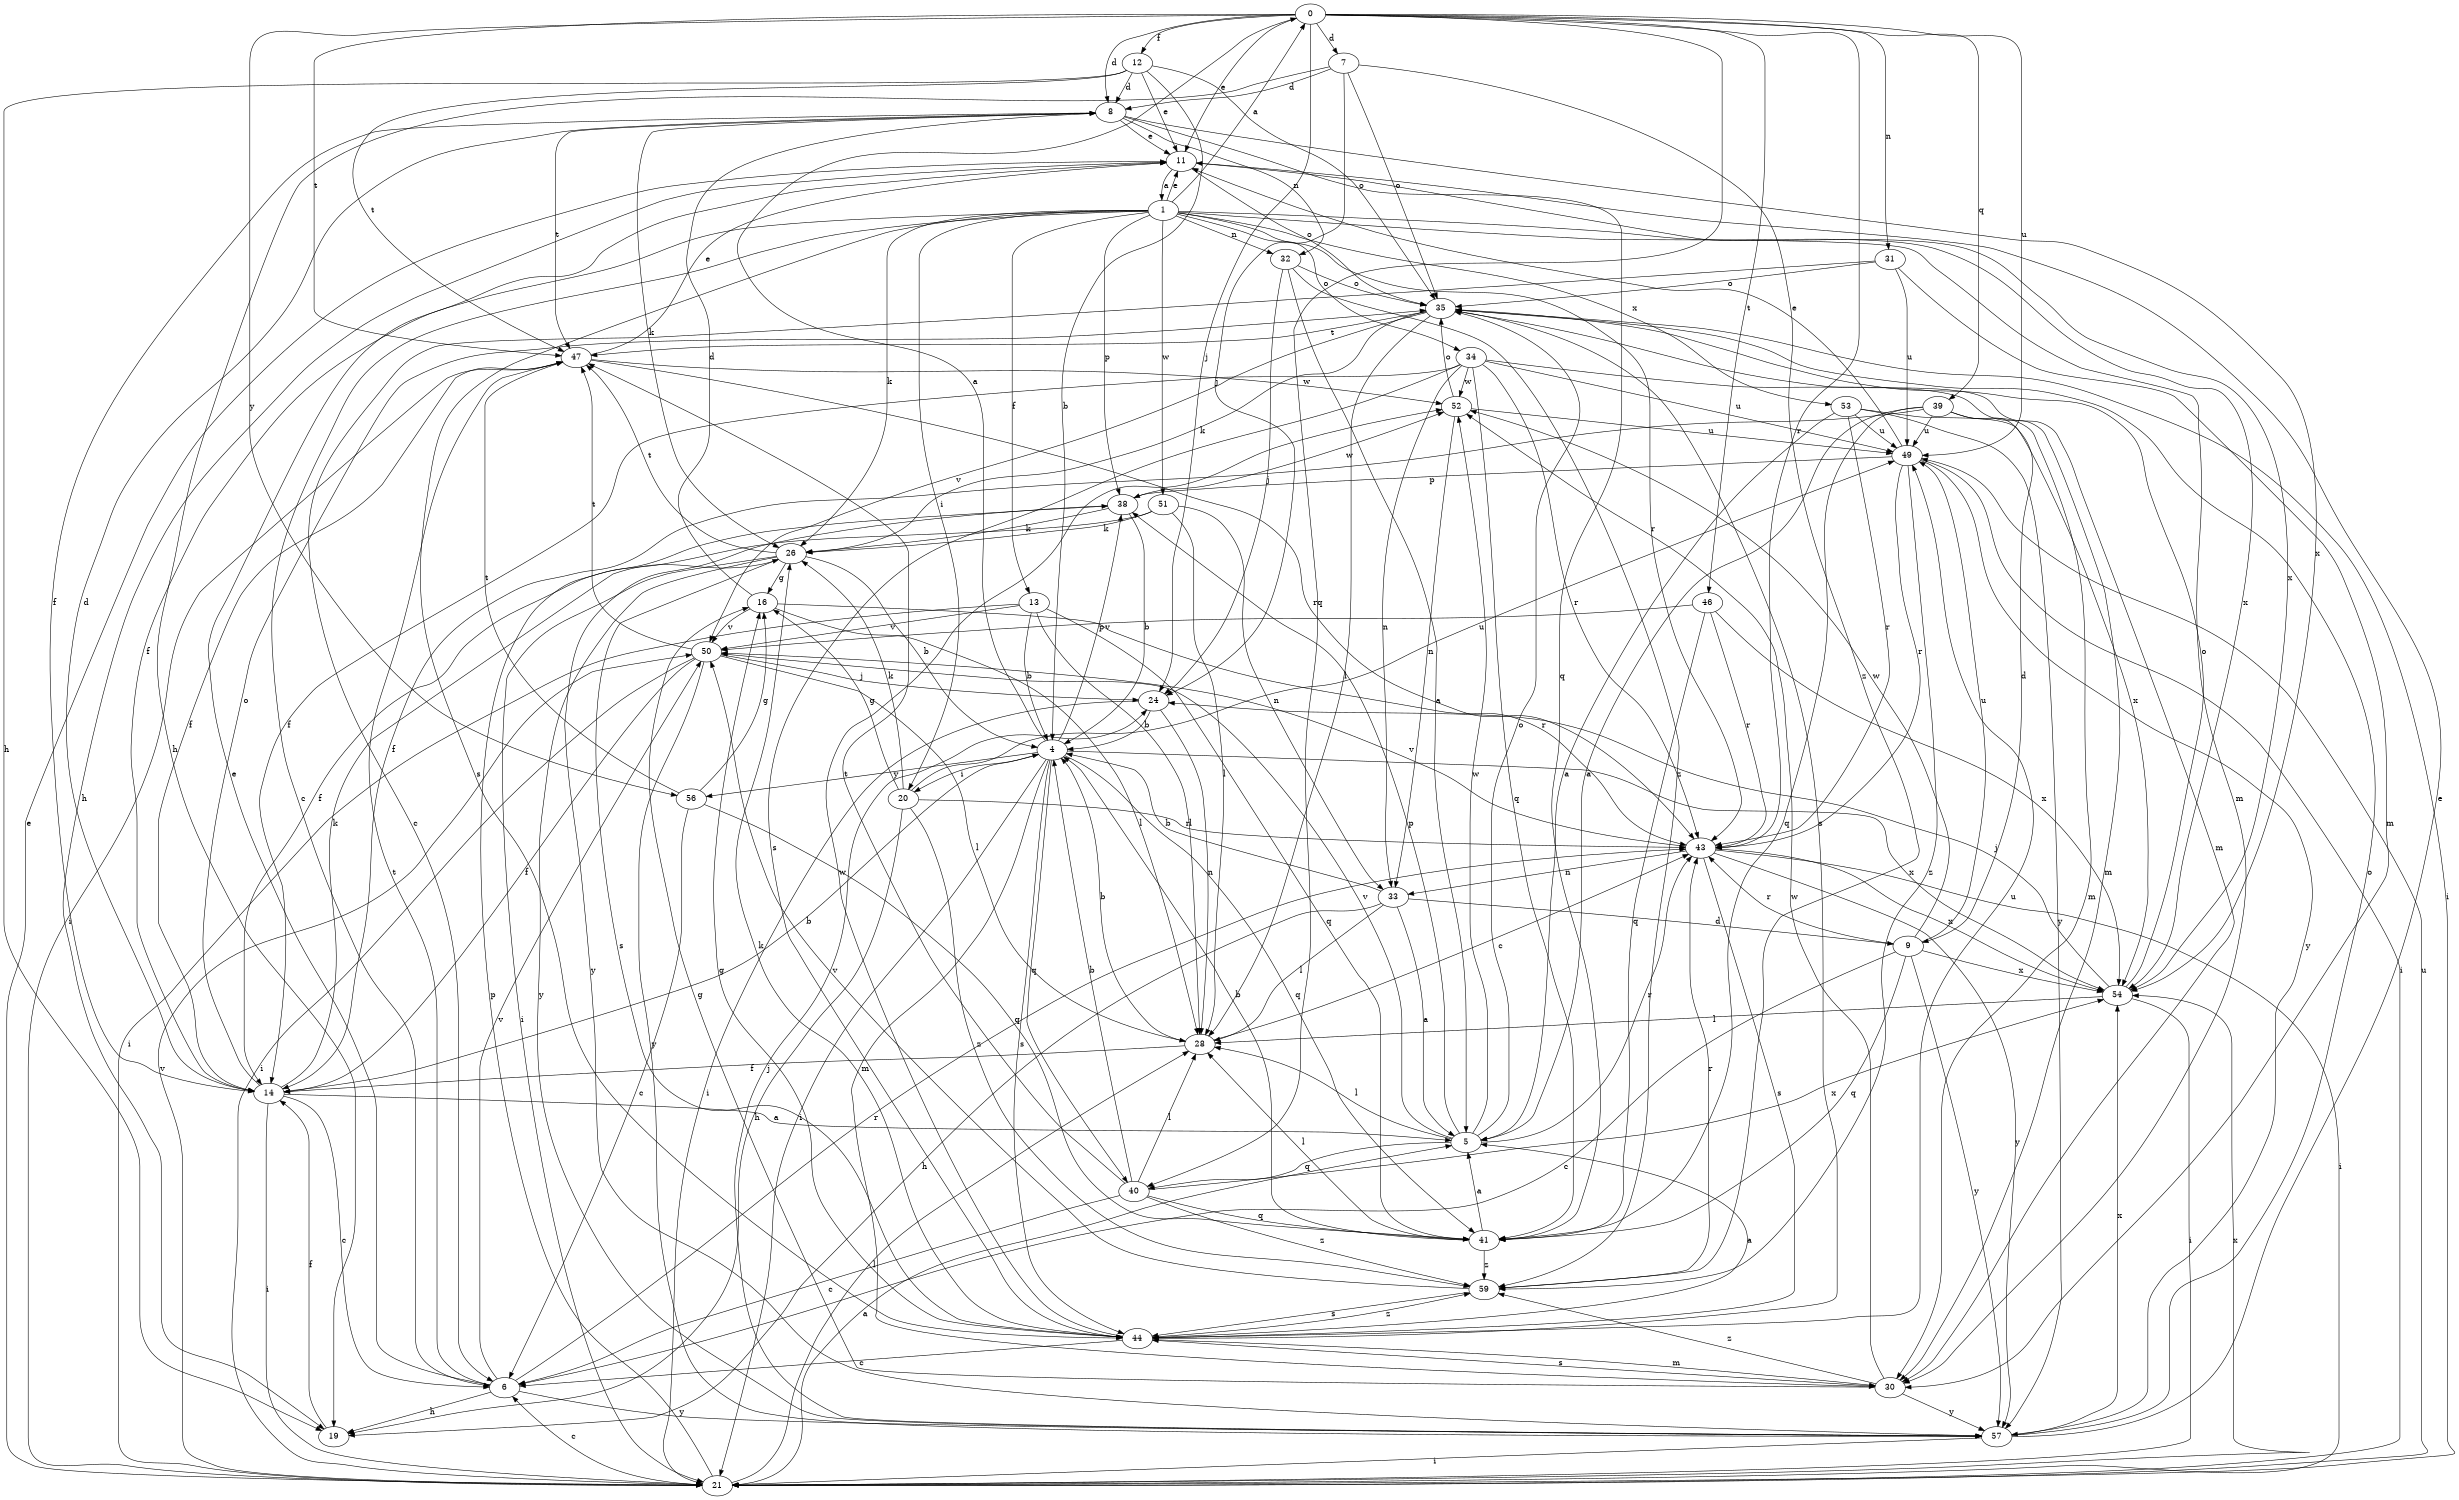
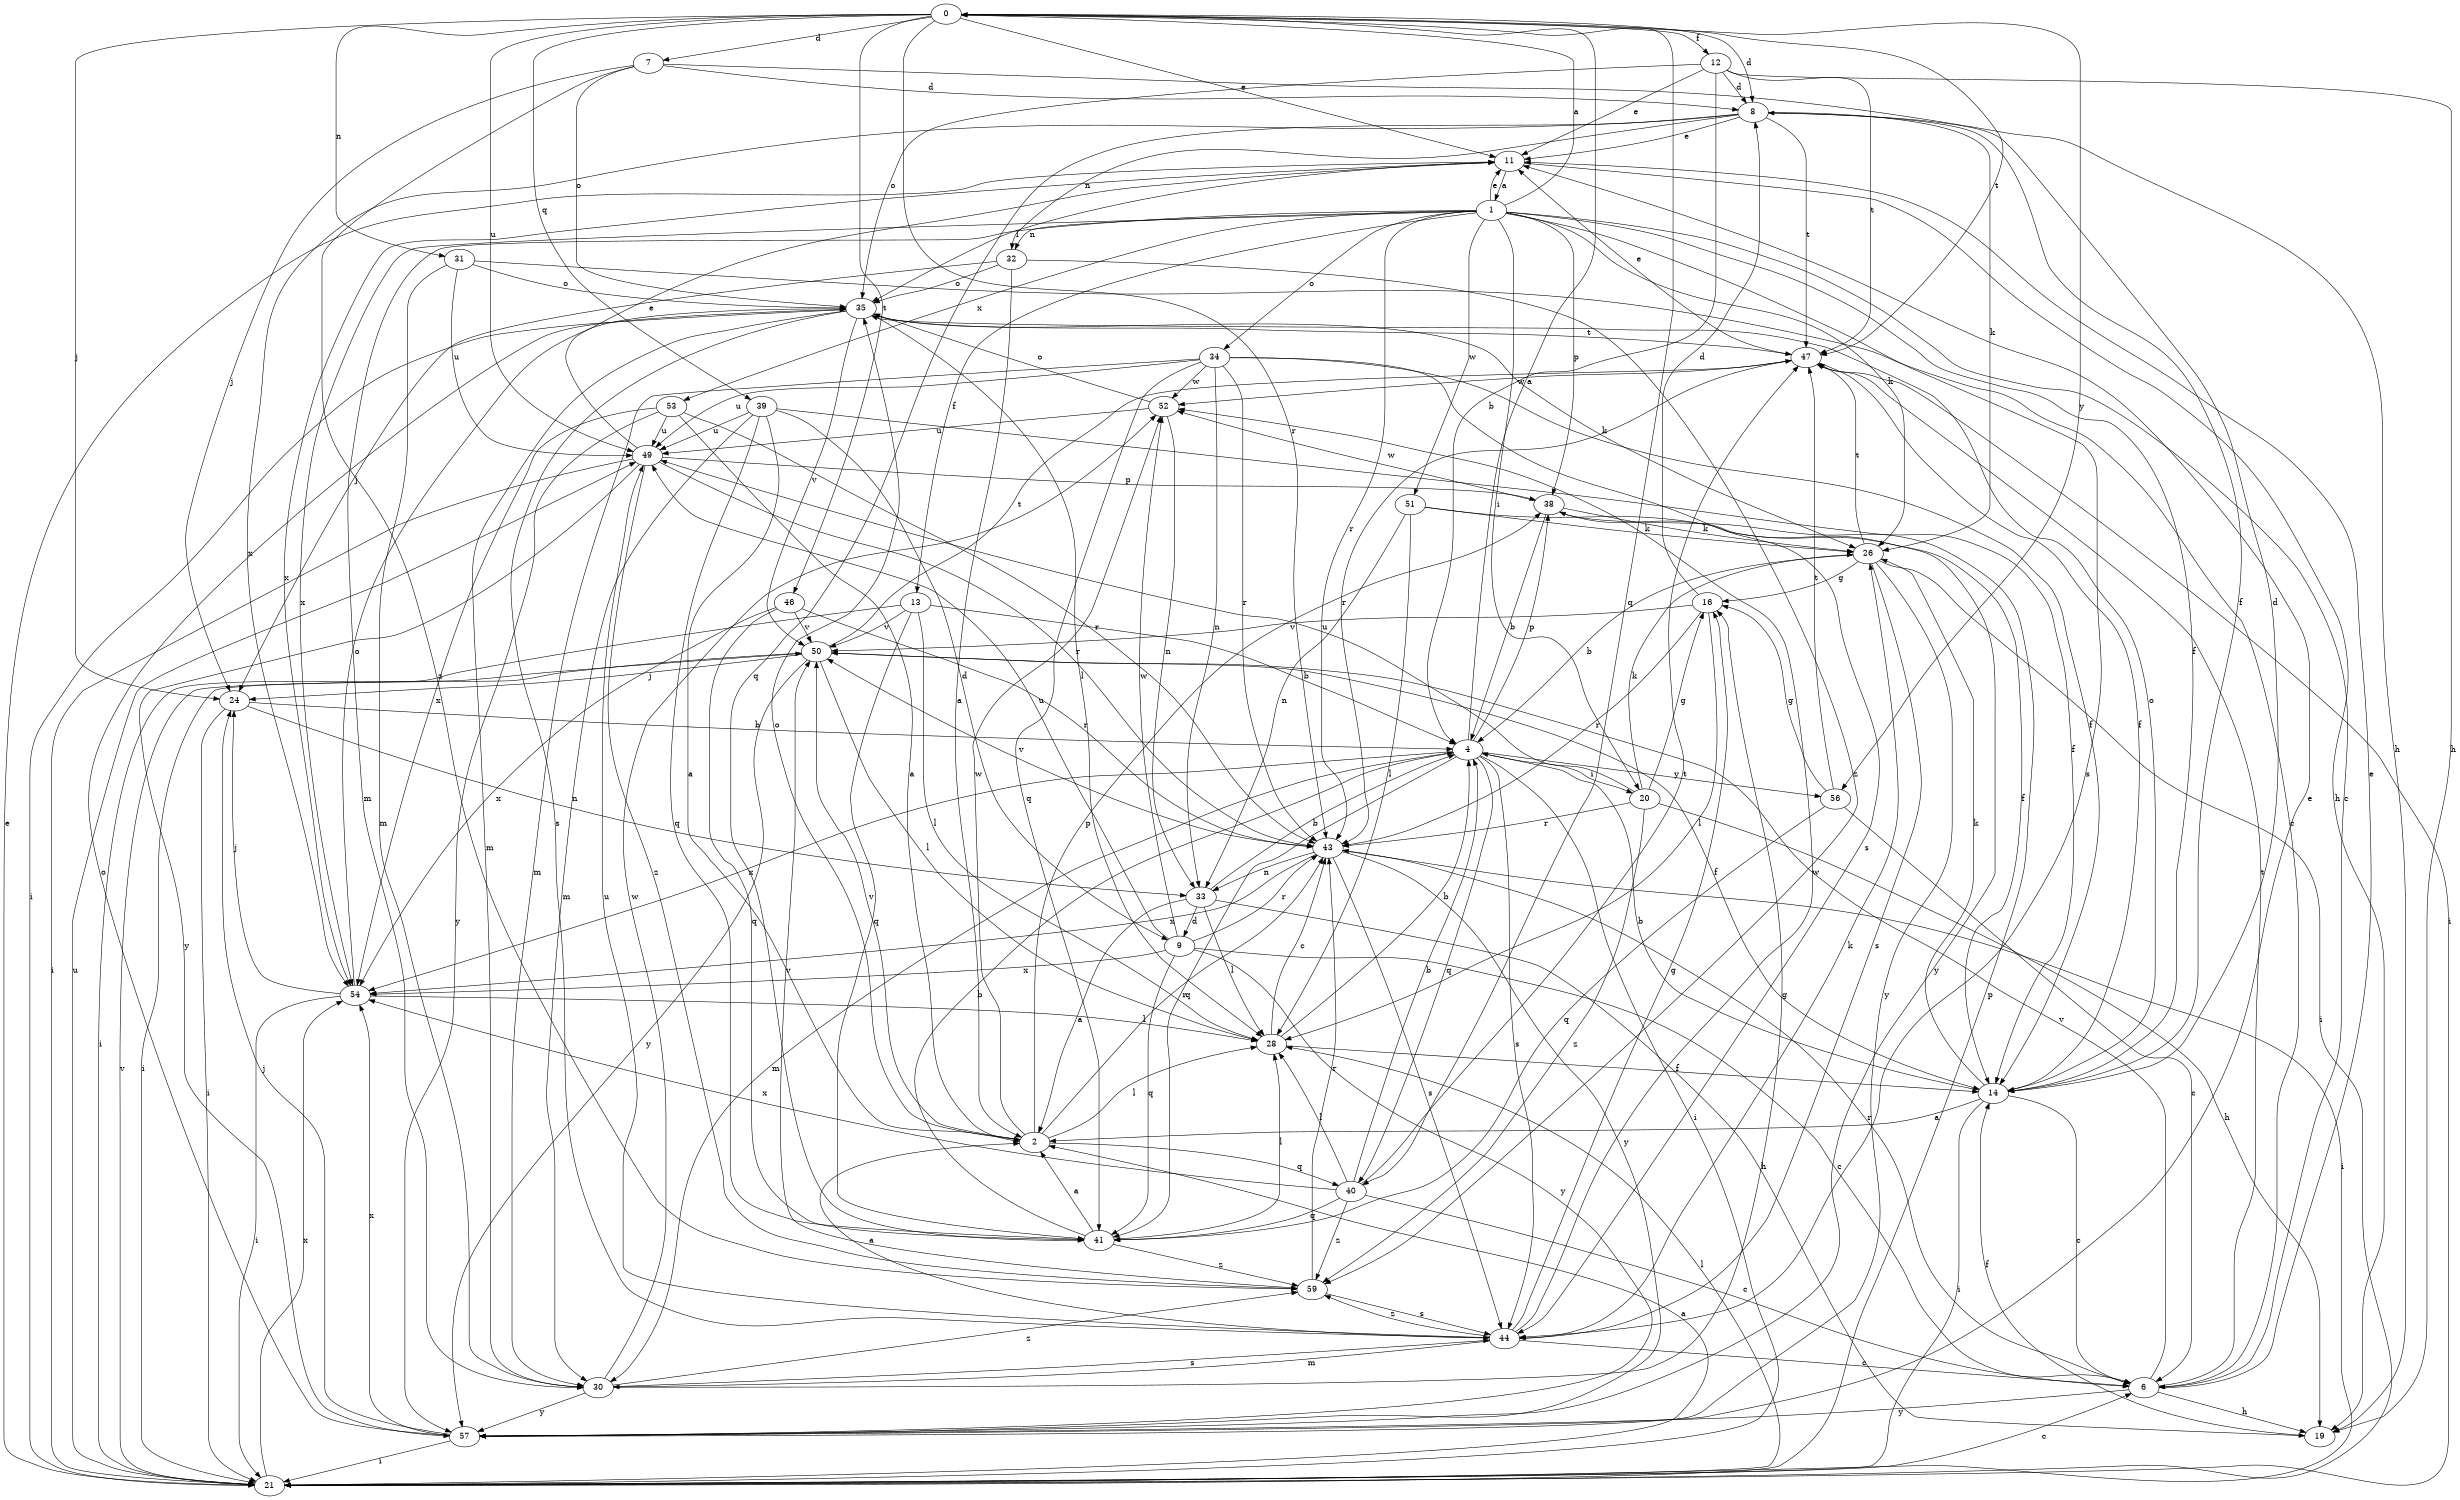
(1310, 235) -> (1018, 235)
(1208, 864) -> (706, 838)
(1466, 1142) -> (1035, 1142)
